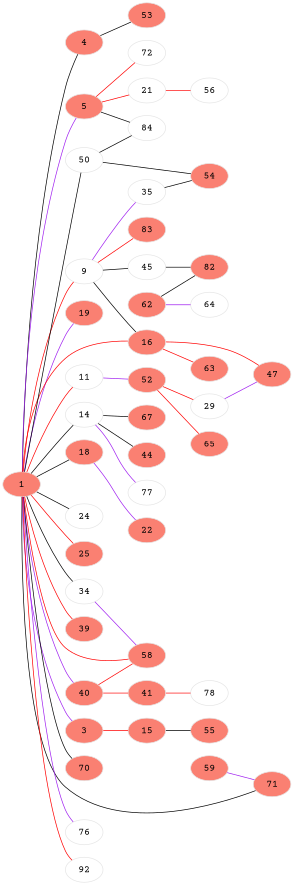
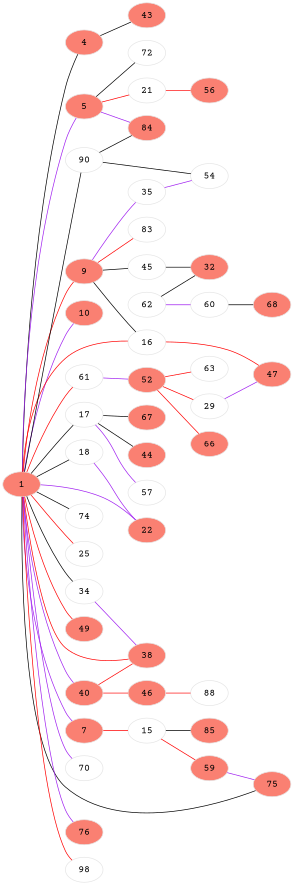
(147, 15) -> (147, 15)
(116, 80) -> (116, 80)
(209, 90) -> (209, 90)
(115, 117) -> (115, 117)
(147, 128) -> (147, 128)
(84, 160) -> (84, 160)
(209, 176) -> (209, 176)
(178, 184) -> (178, 184)
(147, 230) -> (147, 230)
(209, 267) -> (209, 267)
(84, 271) -> (84, 271)
(147, 305) -> (147, 305)
(209, 305) -> (209, 305)
none -> (272, 305)
(84, 313) -> (84, 313)
(147, 342) -> (147, 342)
(178, 356) -> (178, 374)
(209, 369) -> (209, 369)
(84, 377) -> (84, 377)
(84, 415) -> (84, 415)
(209, 444) -> (209, 444)
(84, 452) -> (84, 452)
none -> (92, 493)
(147, 493) -> (147, 493)
(84, 516) -> (84, 516)
(84, 554) -> (84, 554)
(84, 629) -> (84, 629)
(147, 655) -> (147, 655)
(46, 676) -> (46, 676)
(147, 693) -> (147, 693)
(209, 693) -> (209, 693)
(84, 731) -> (84, 731)
(147, 731) -> (147, 731)
(209, 731) -> (209, 731)
none -> (178, 749)
(84, 768) -> (84, 768)
(272, 784) -> (272, 784)
(84, 832) -> (84, 832)
(84, 870) -> (84, 870)
